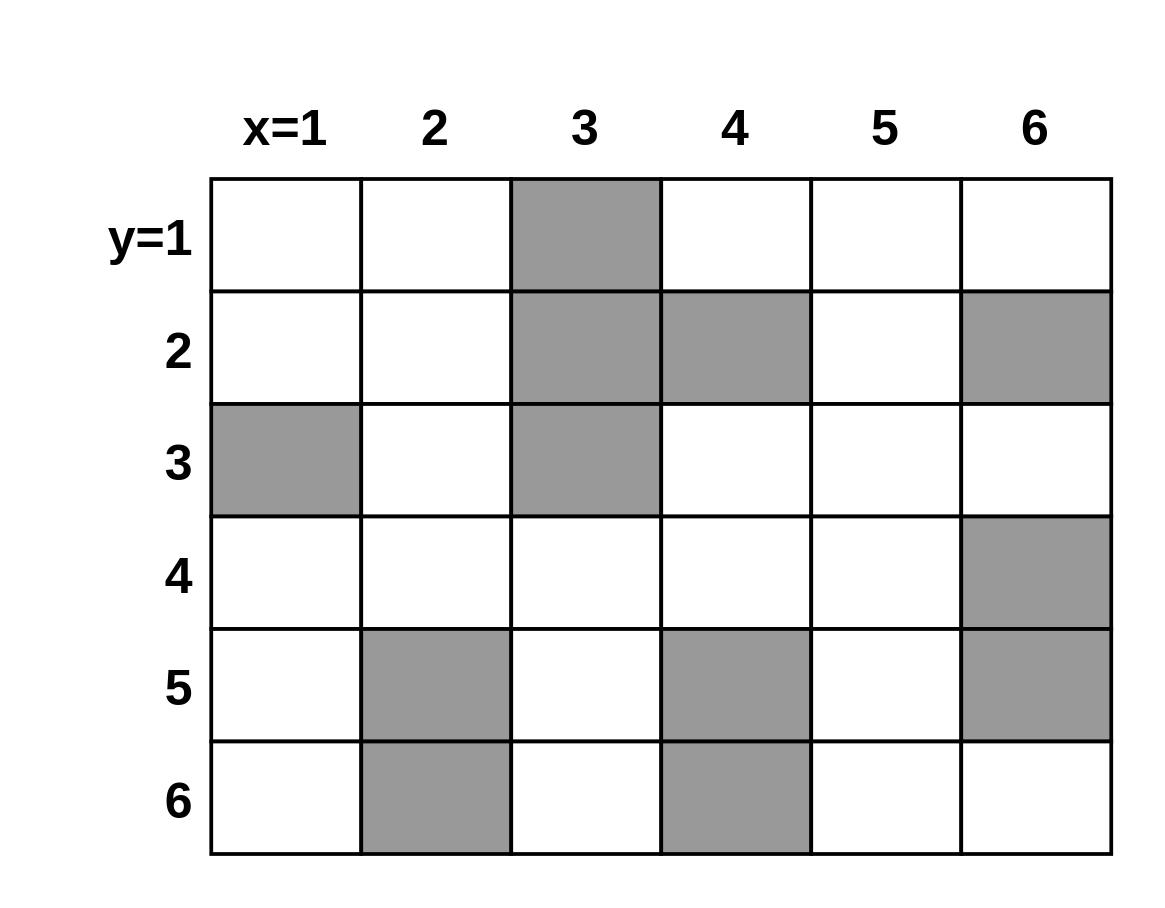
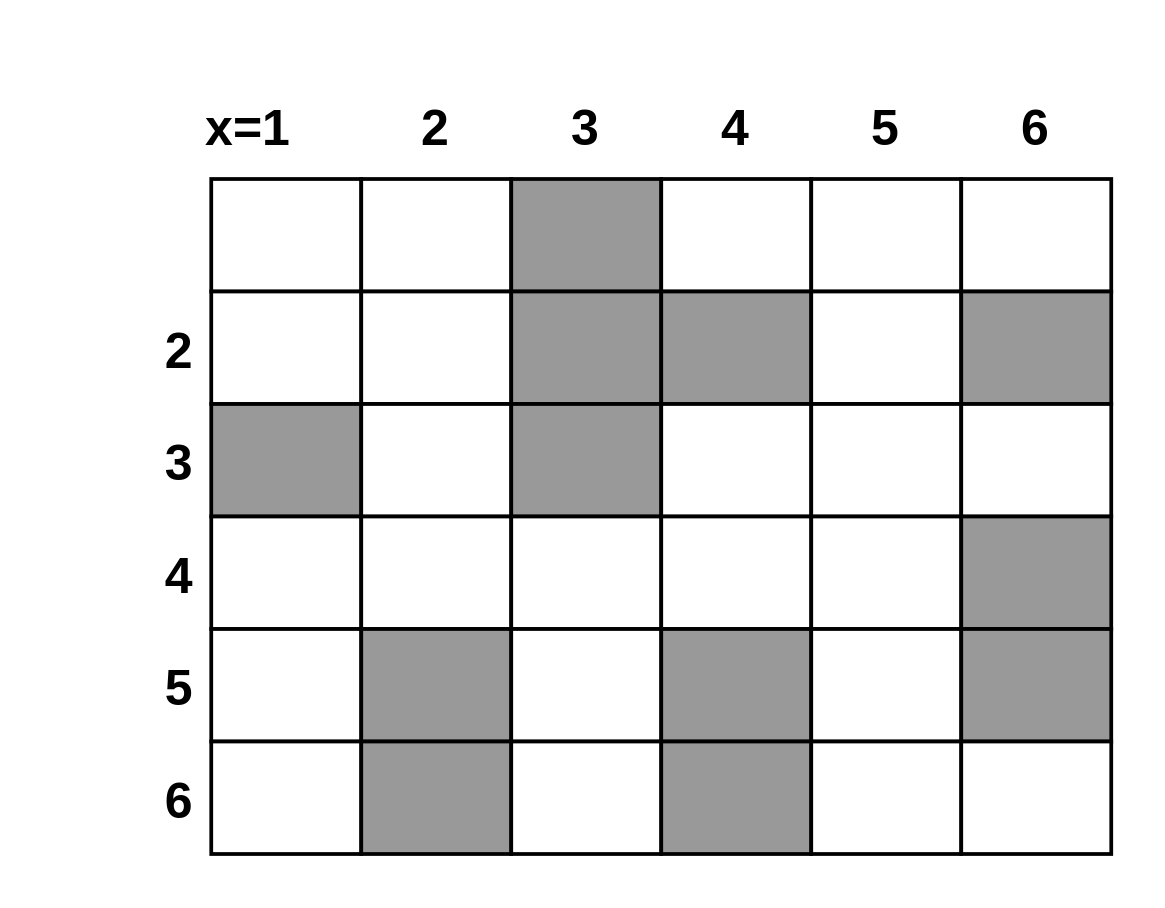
(286, 108) -> (249, 108)
(126, 235) -> none
